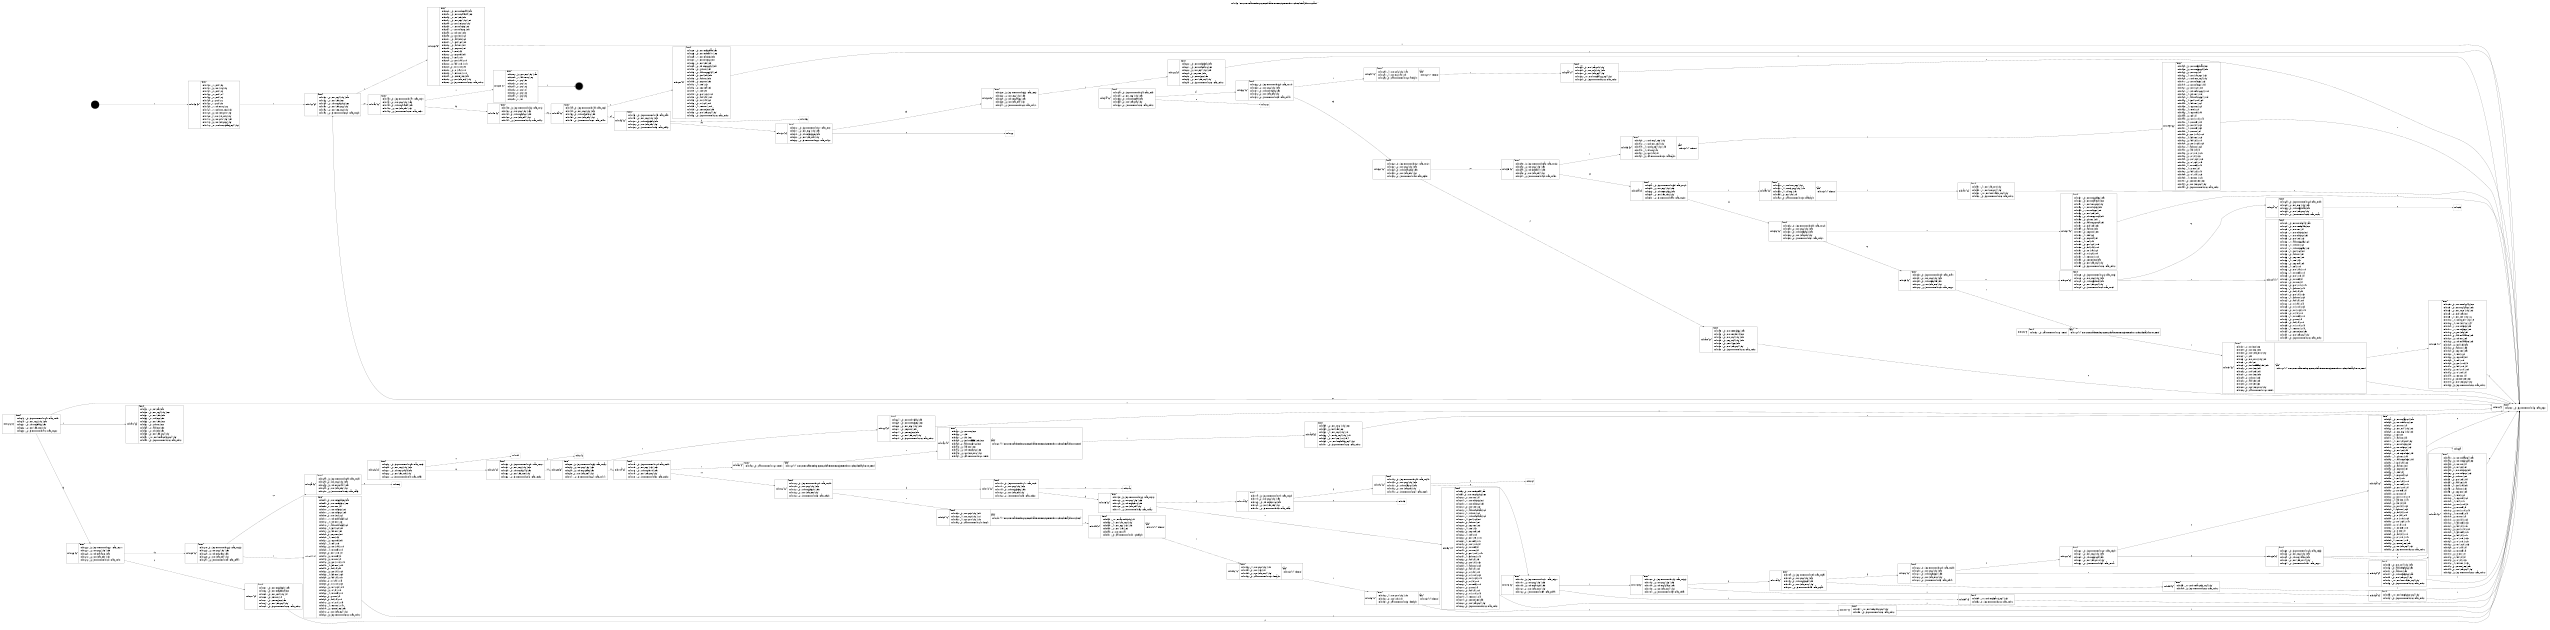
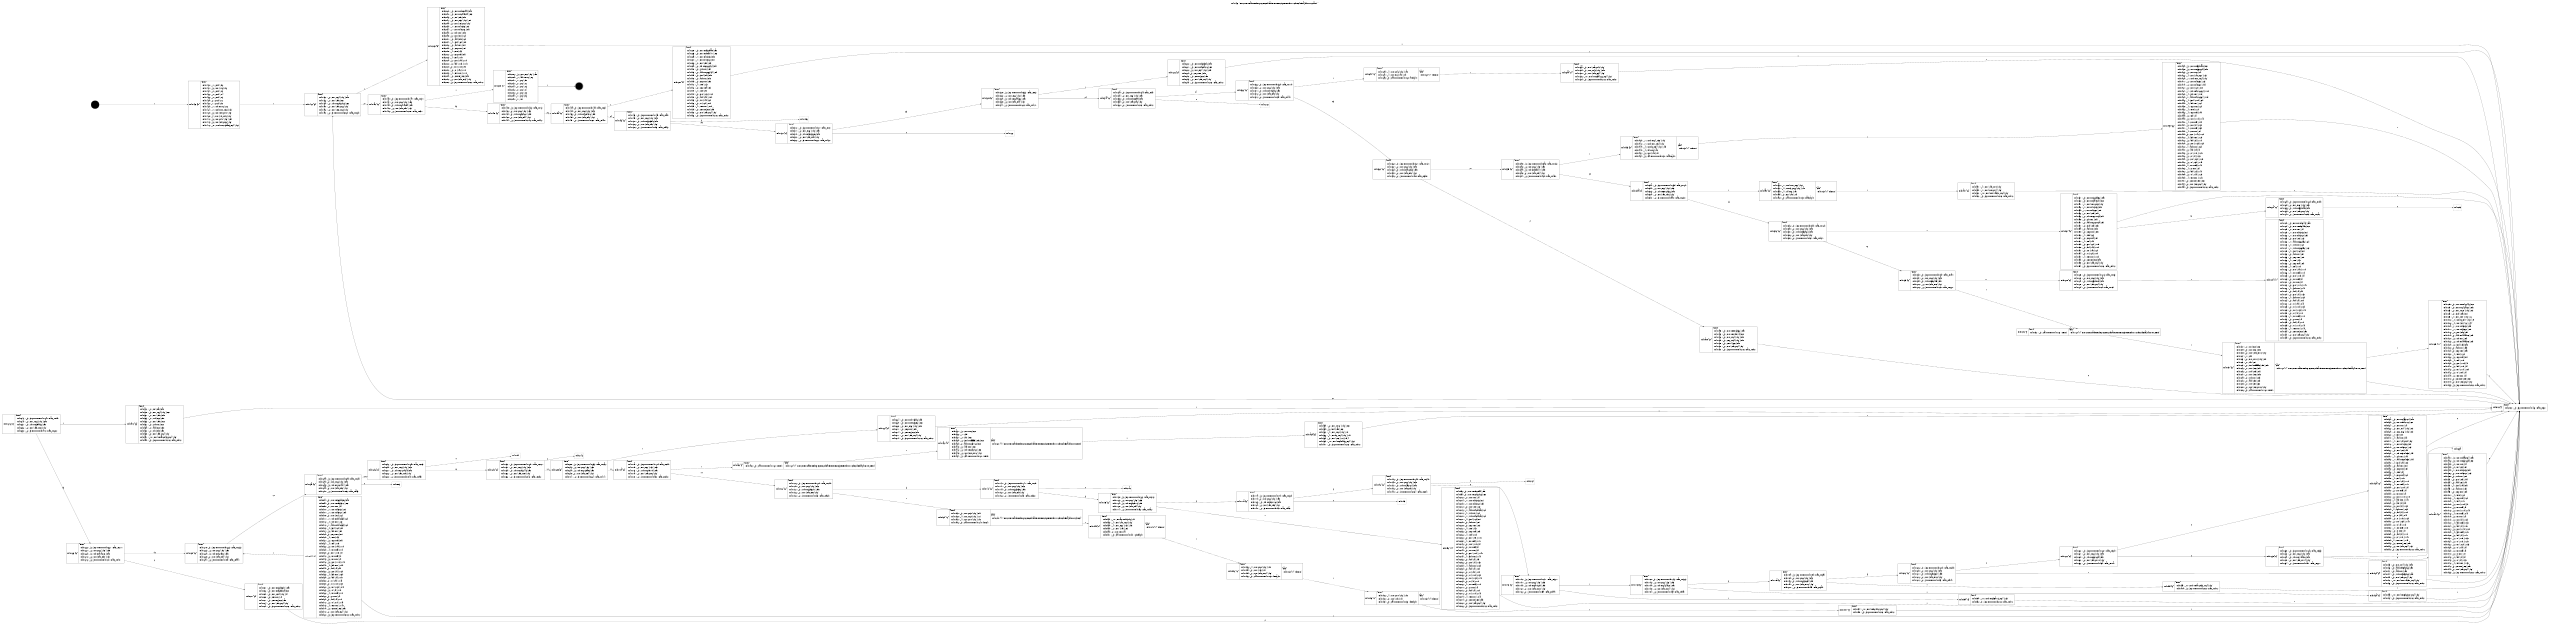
none -> (1068, 98)
(2198, 250) -> (2191, 220)
(1270, 404) -> (1337, 408)
none -> (364, 478)
(273, 558) -> (274, 555)
